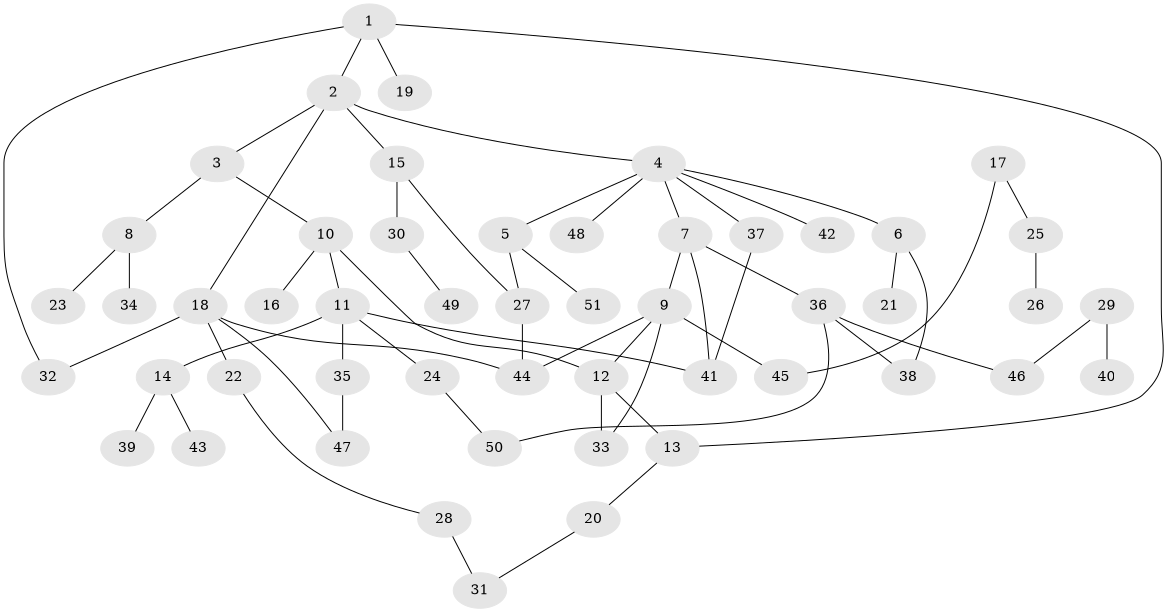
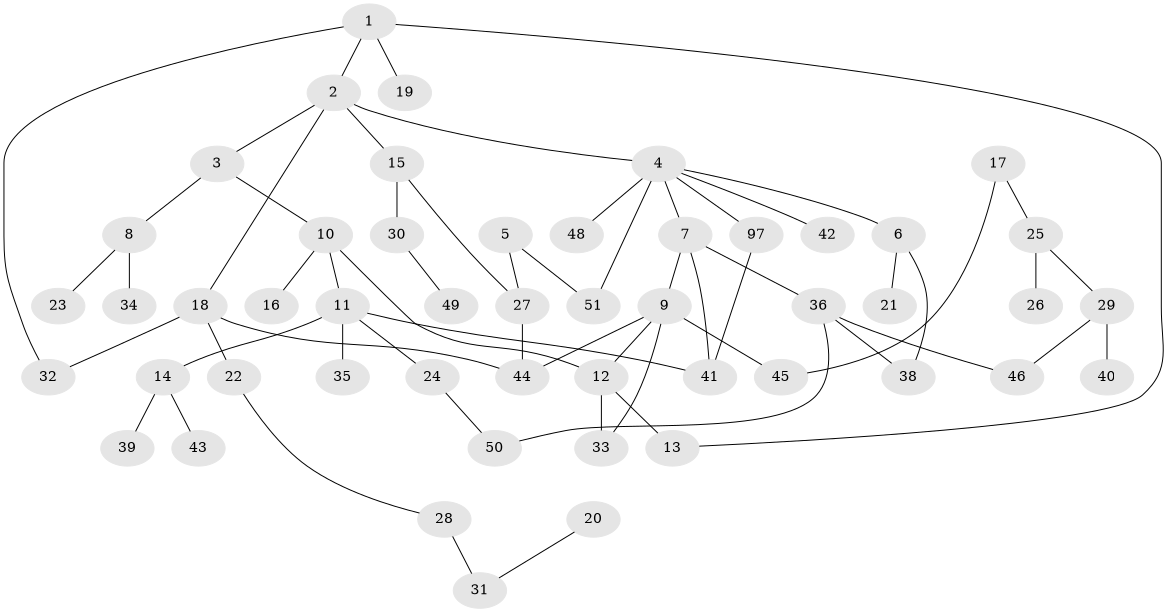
(582, 199) -> (626, 235)
(756, 235) -> (756, 235)
none -> (1071, 270)
(343, 448) -> none
(633, 484) -> none
